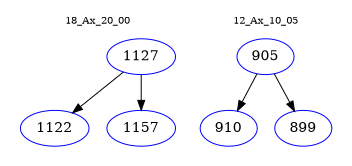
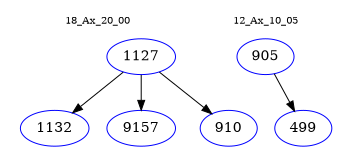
(250, 88) -> (177, 86)
(55, 128) -> (55, 128)
(141, 128) -> (141, 128)
(303, 128) -> (303, 128)
